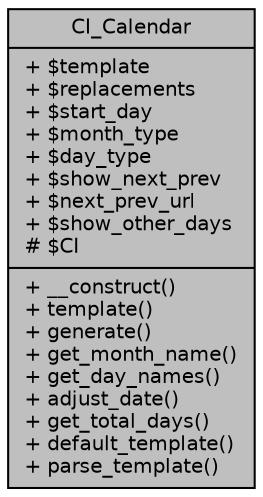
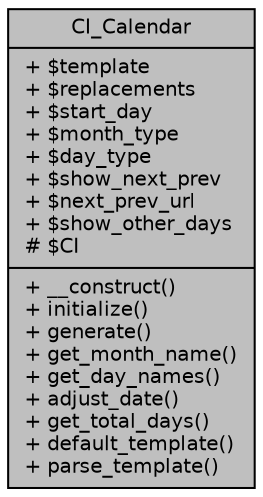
(90, 310) -> (87, 310)
